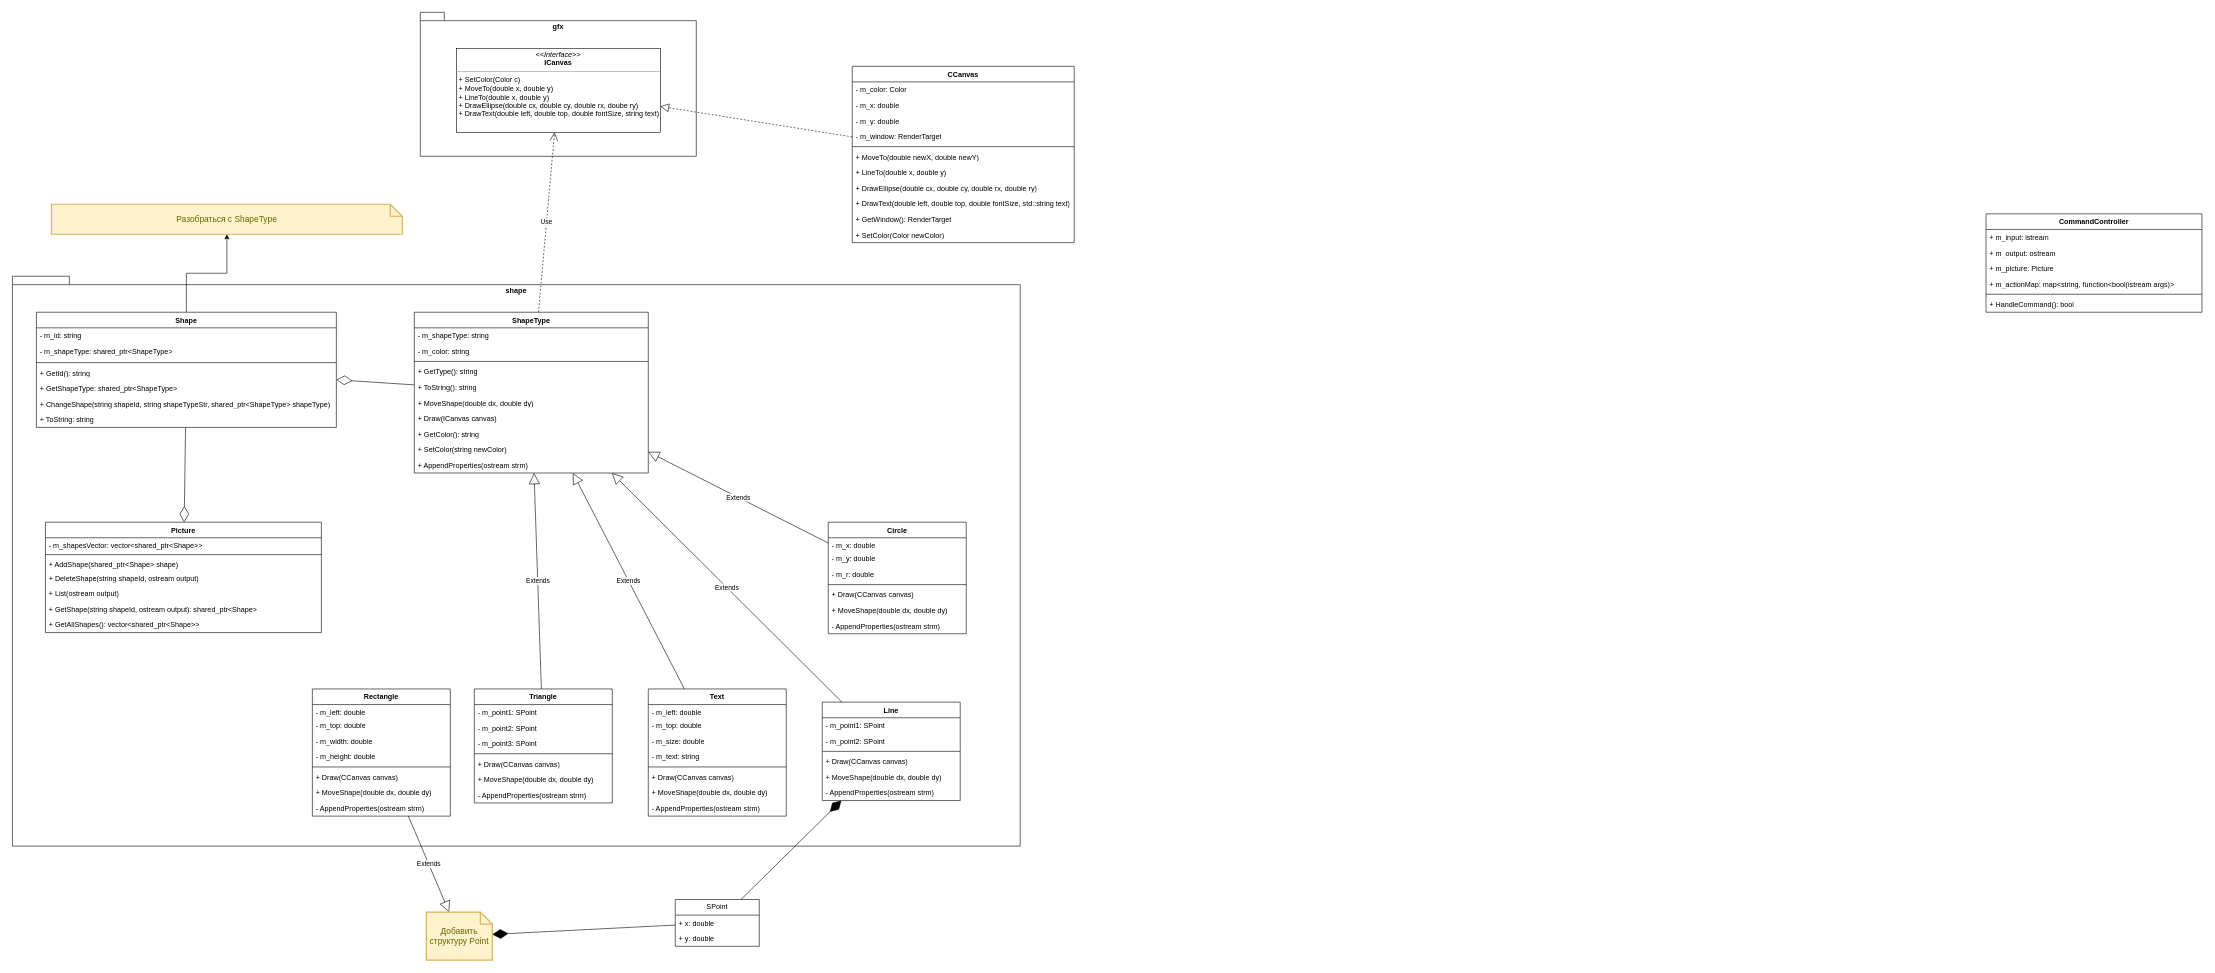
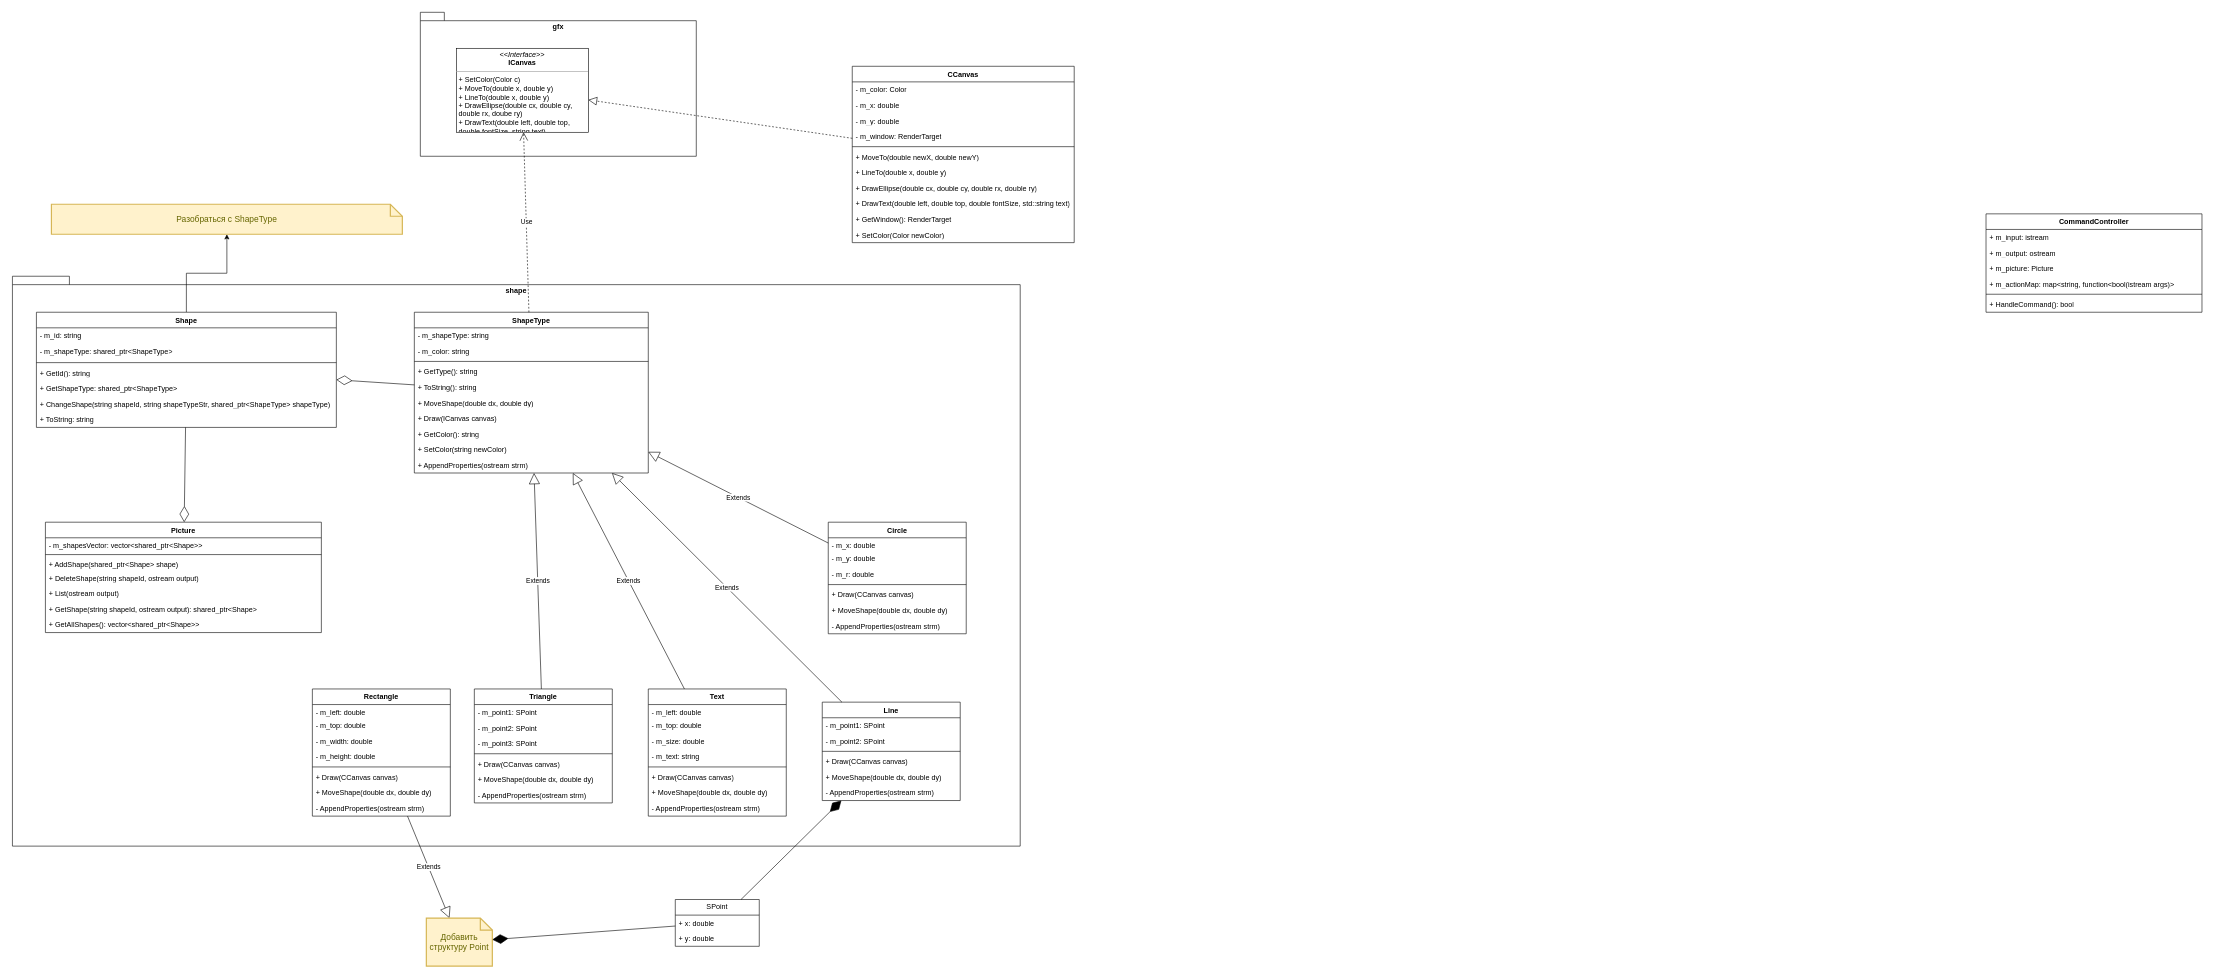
(558, 90) -> (522, 90)
(459, 936) -> (459, 942)
